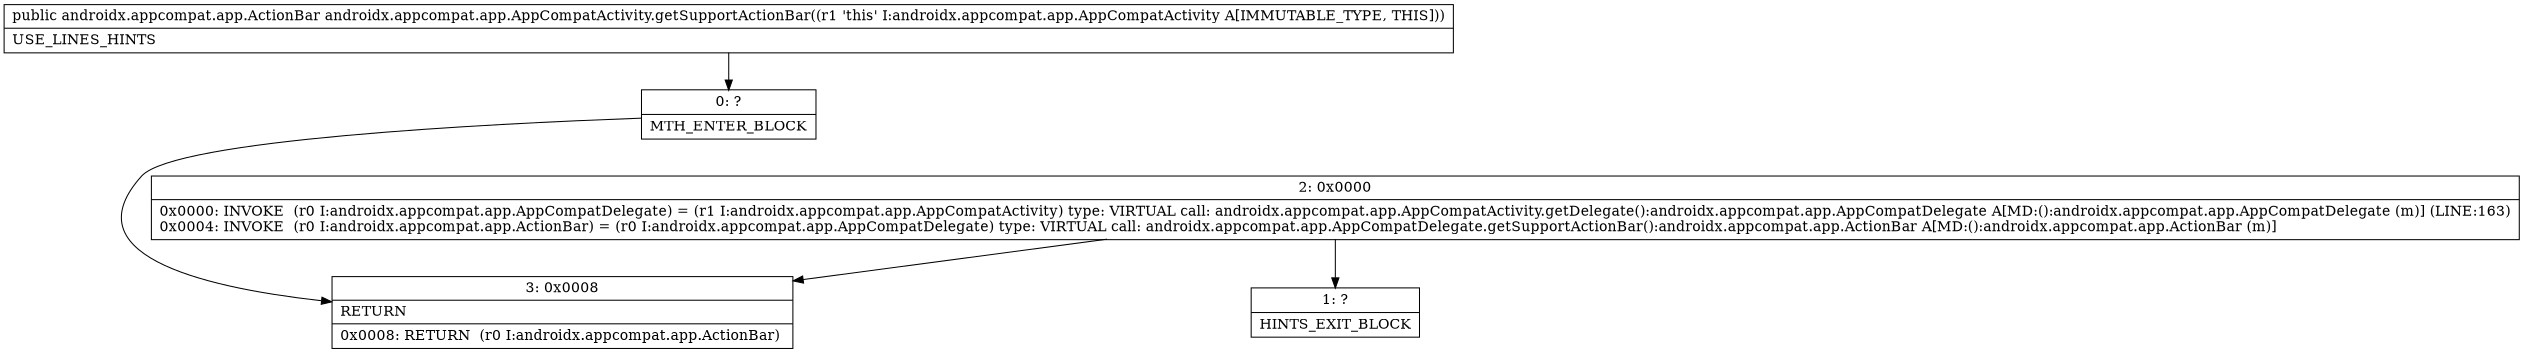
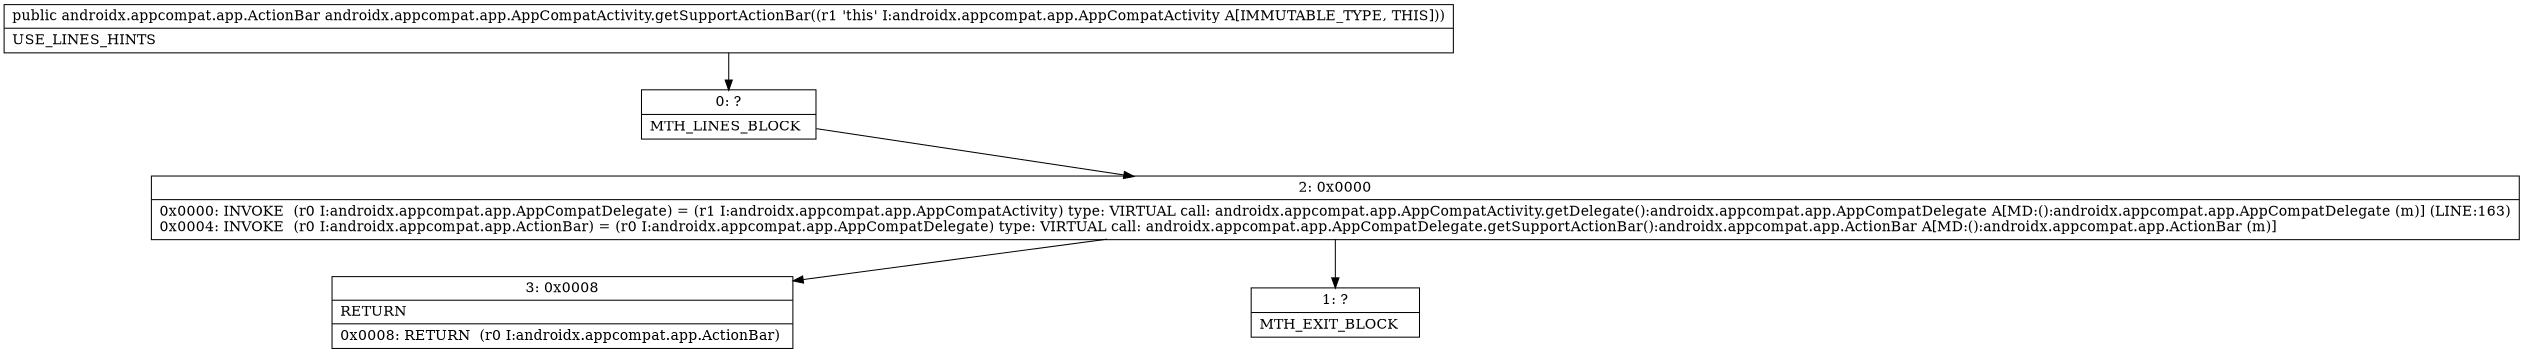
(729, 126) -> (726, 126)
(252, 146) -> (970, 152)
(1335, 324) -> (1329, 324)
